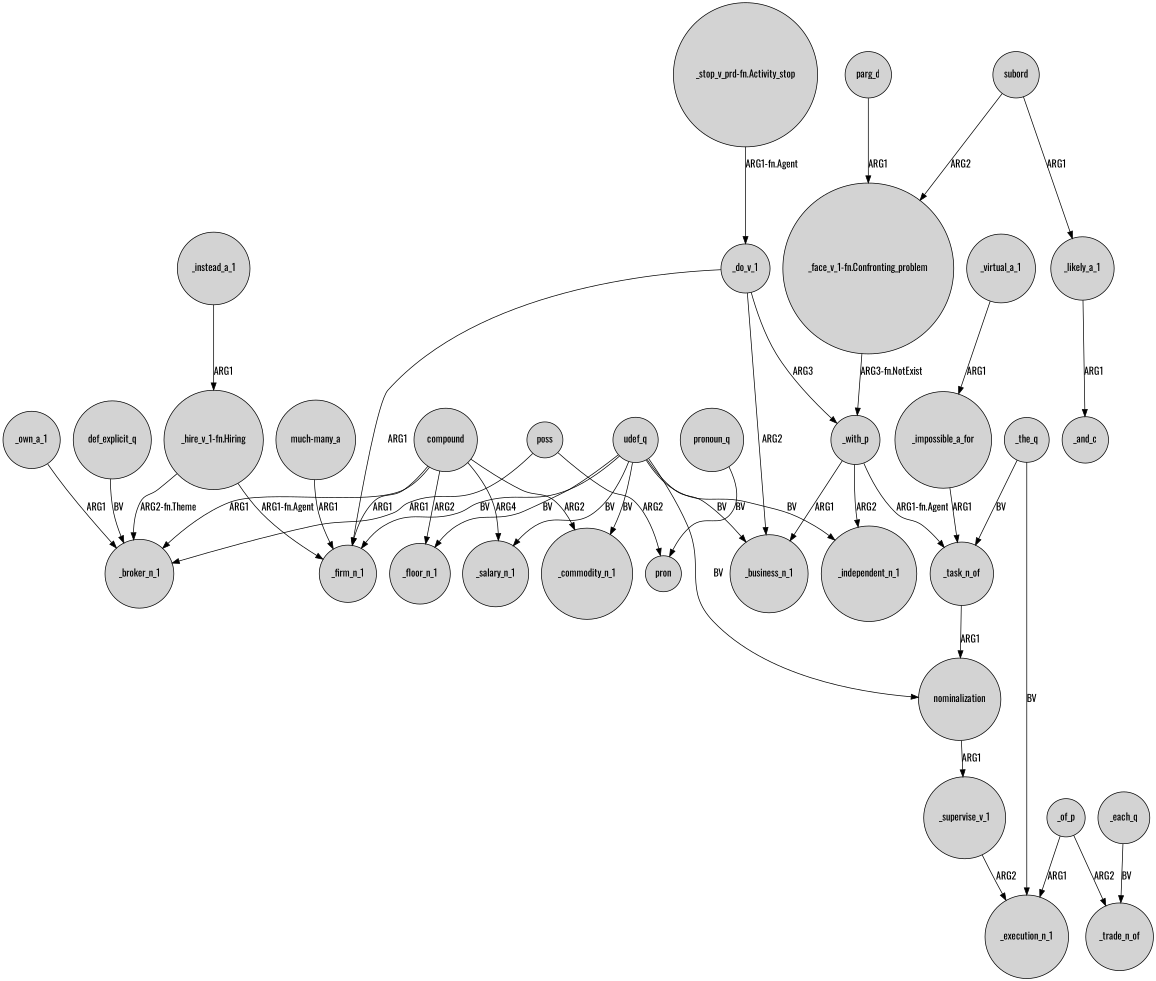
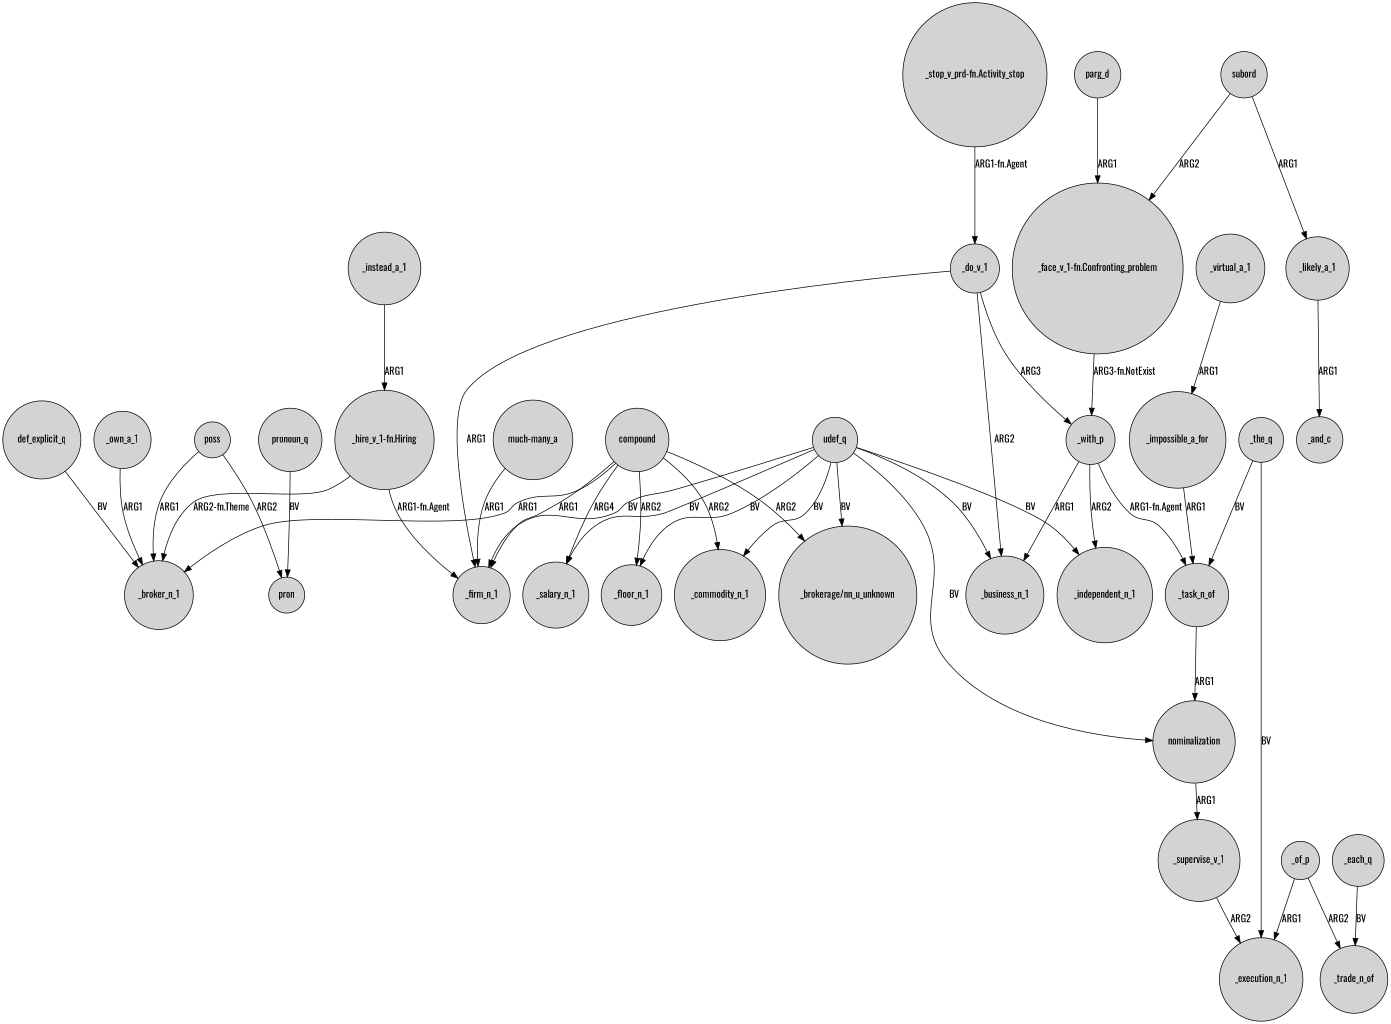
none -> (848, 595)
